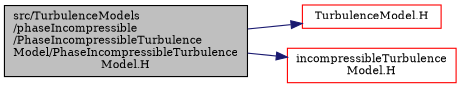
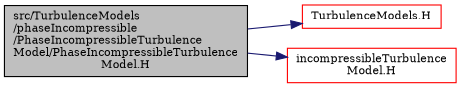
(372, 17) -> (372, 17)
